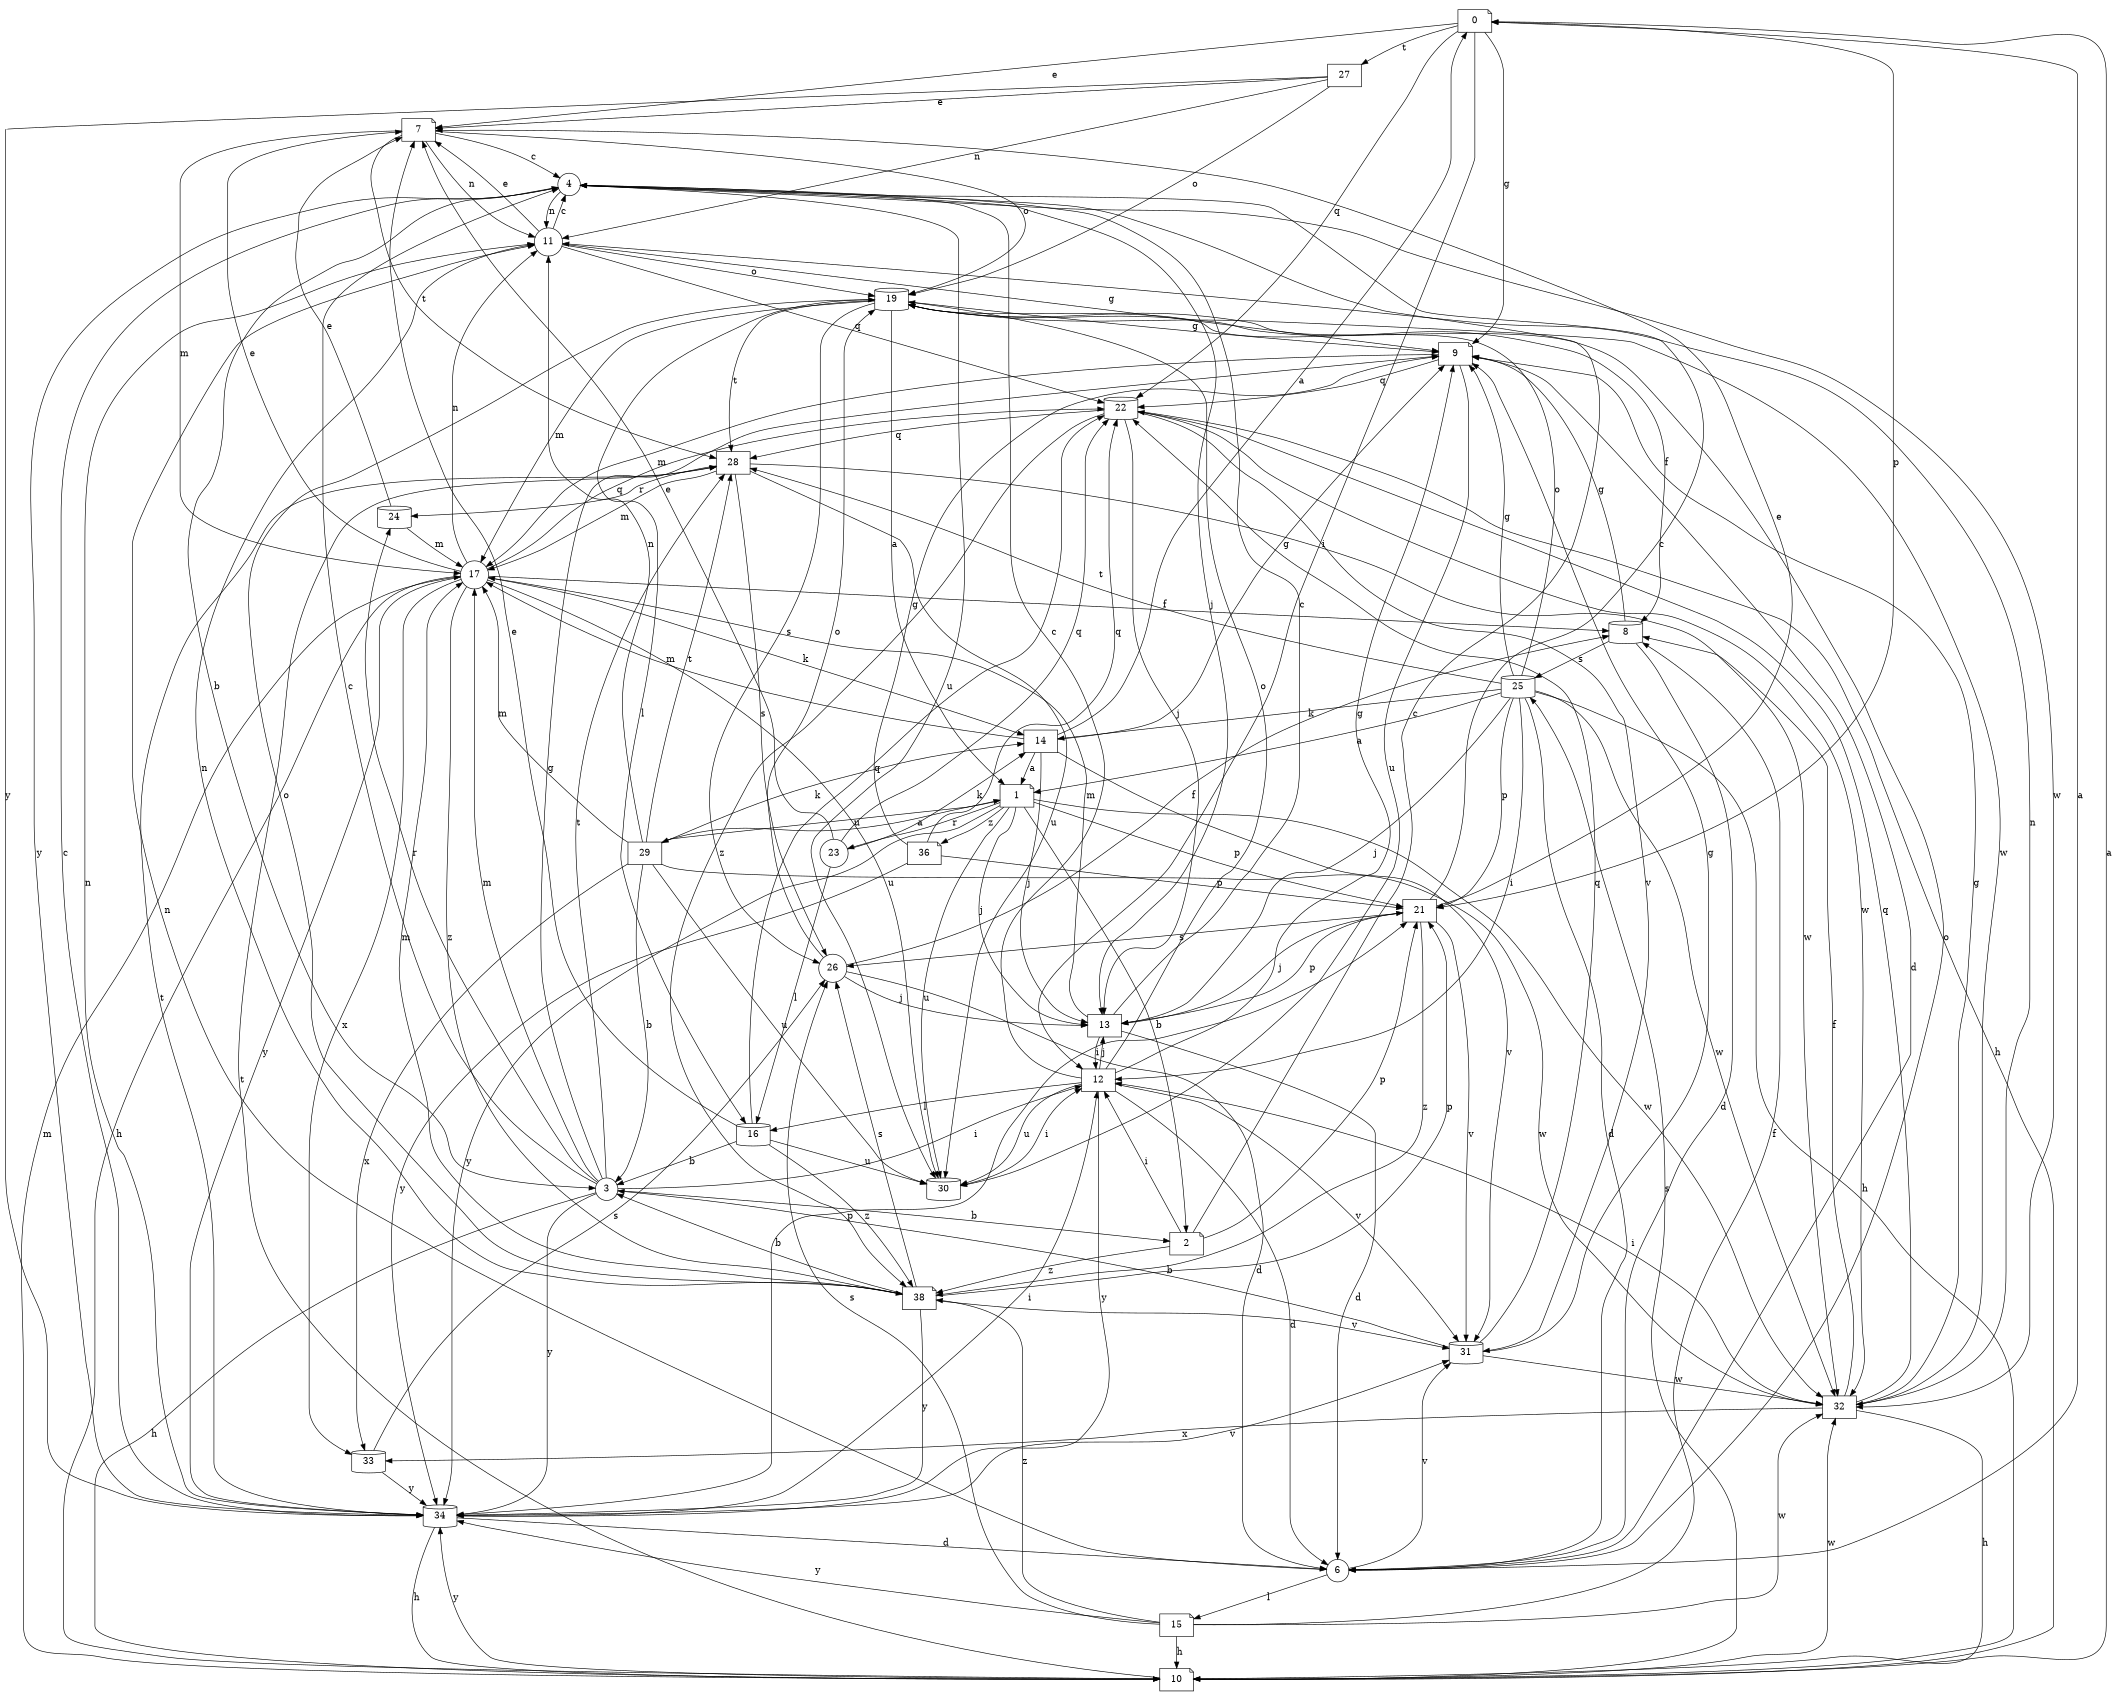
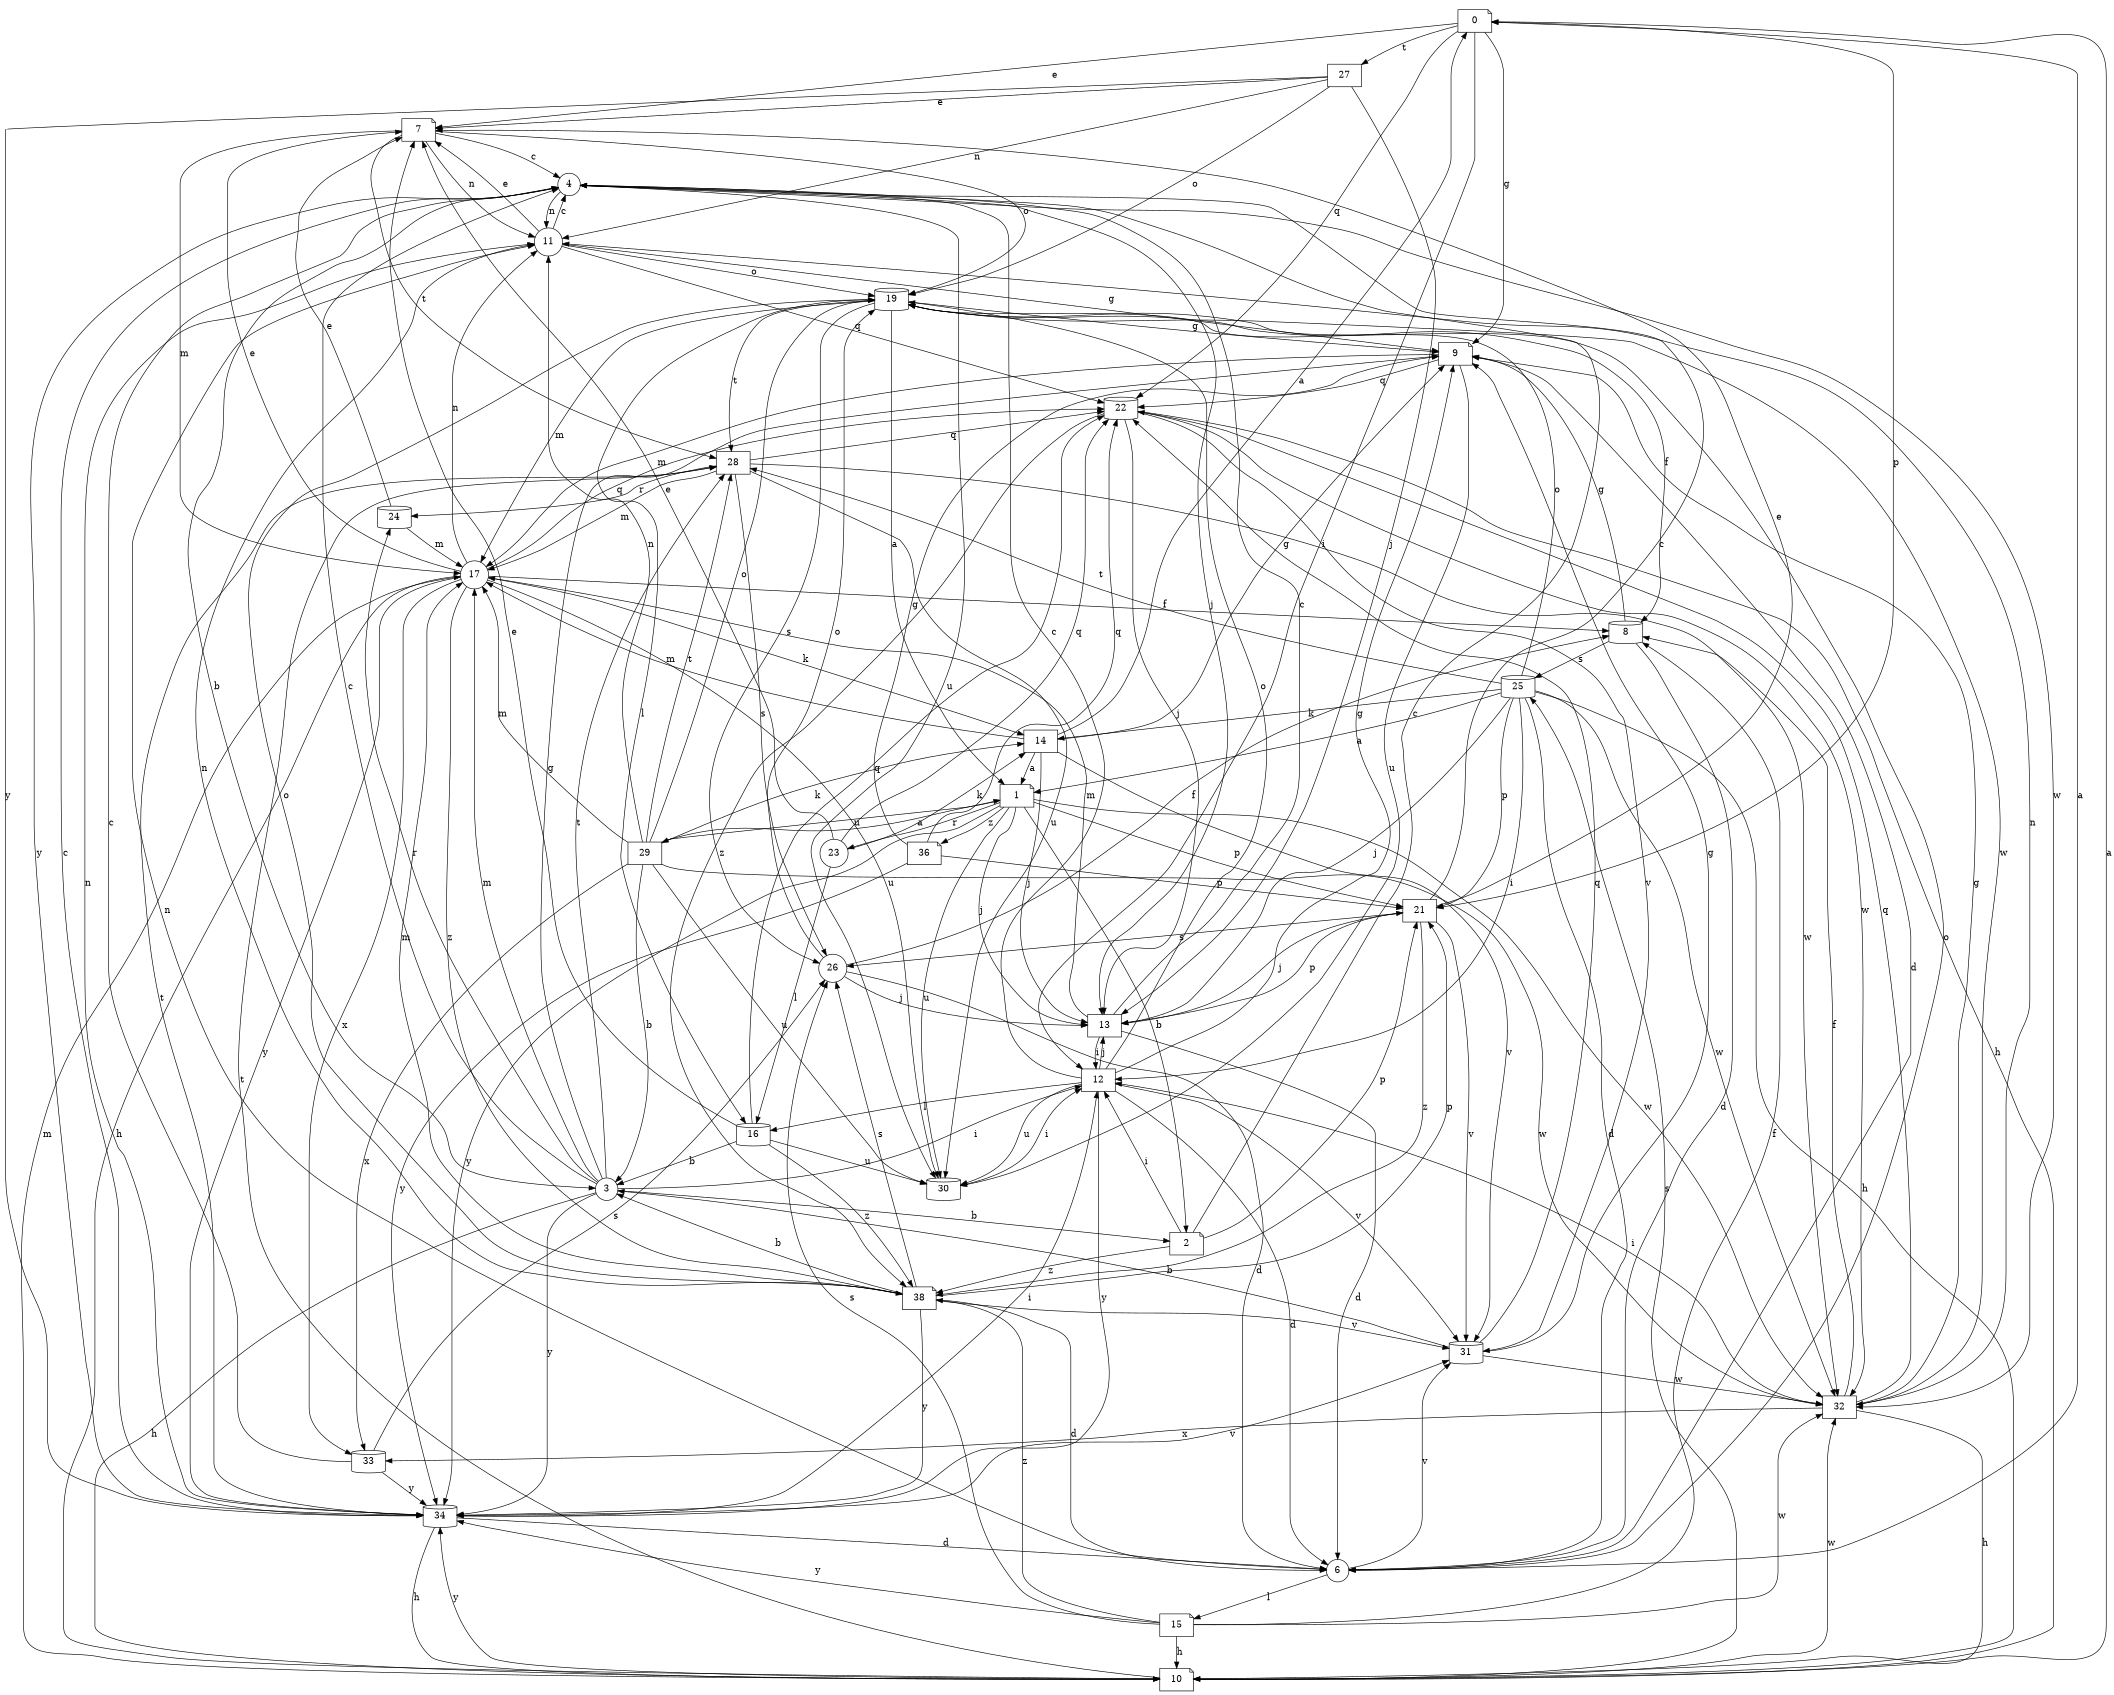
(929, 426) -> (924, 436)
(1503, 521) -> none
none -> (740, 566)
none -> (1379, 578)
none -> (109, 736)
(832, 1214) -> none
none -> (1071, 1491)
